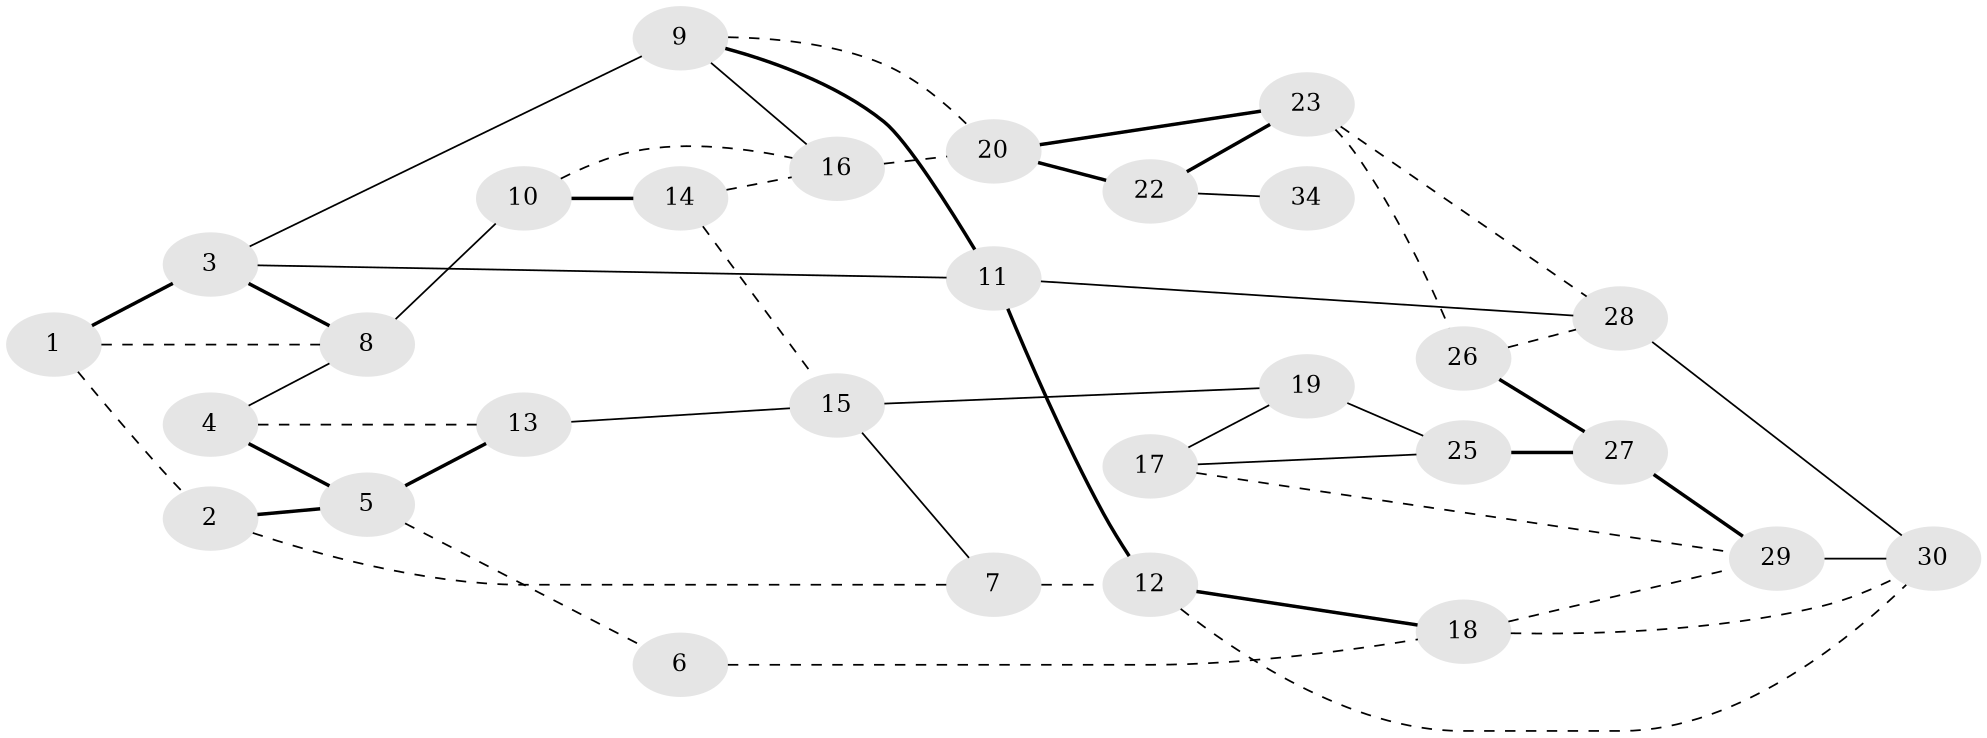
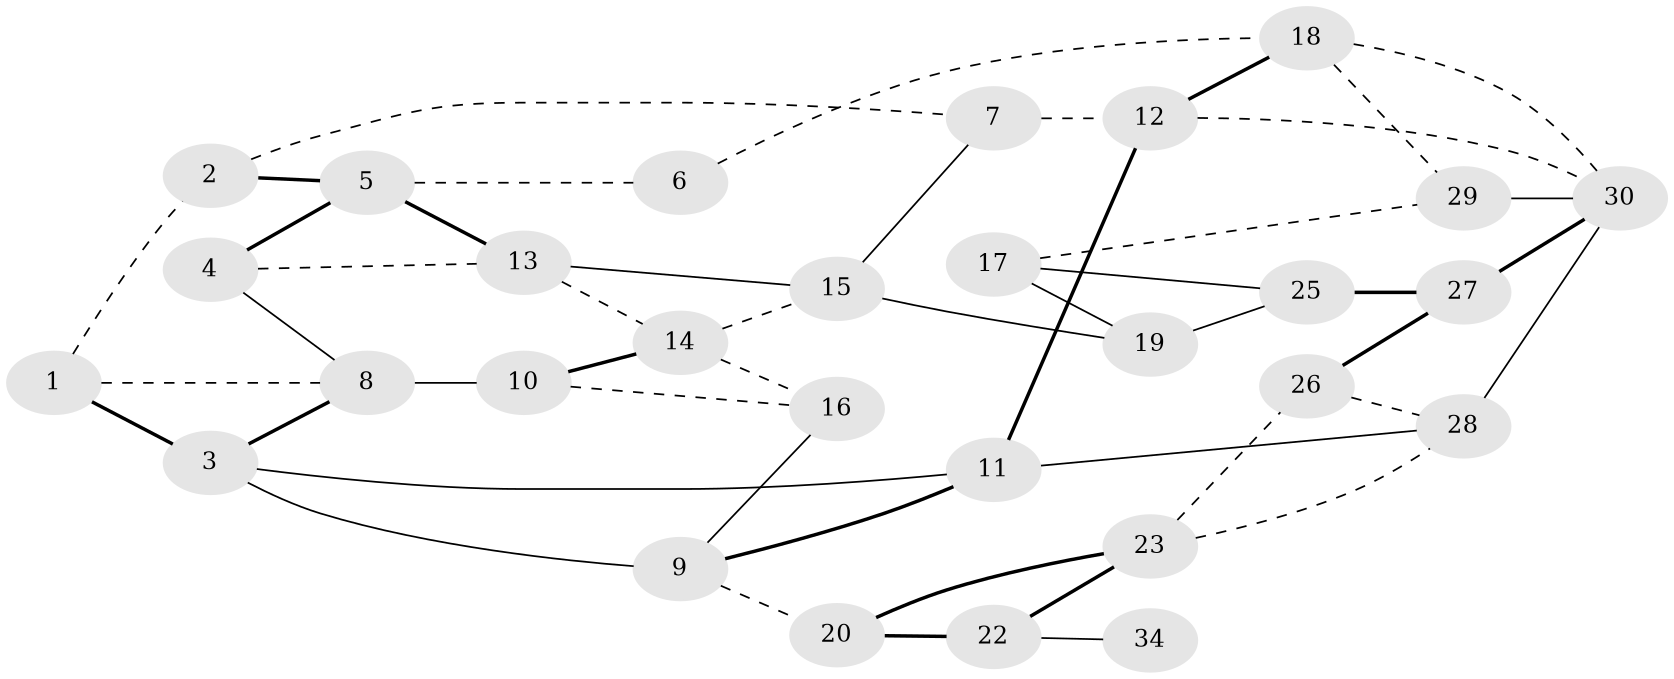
(904, 161) -> none
none -> (602, 303)
(1698, 505) -> (1542, 245)
